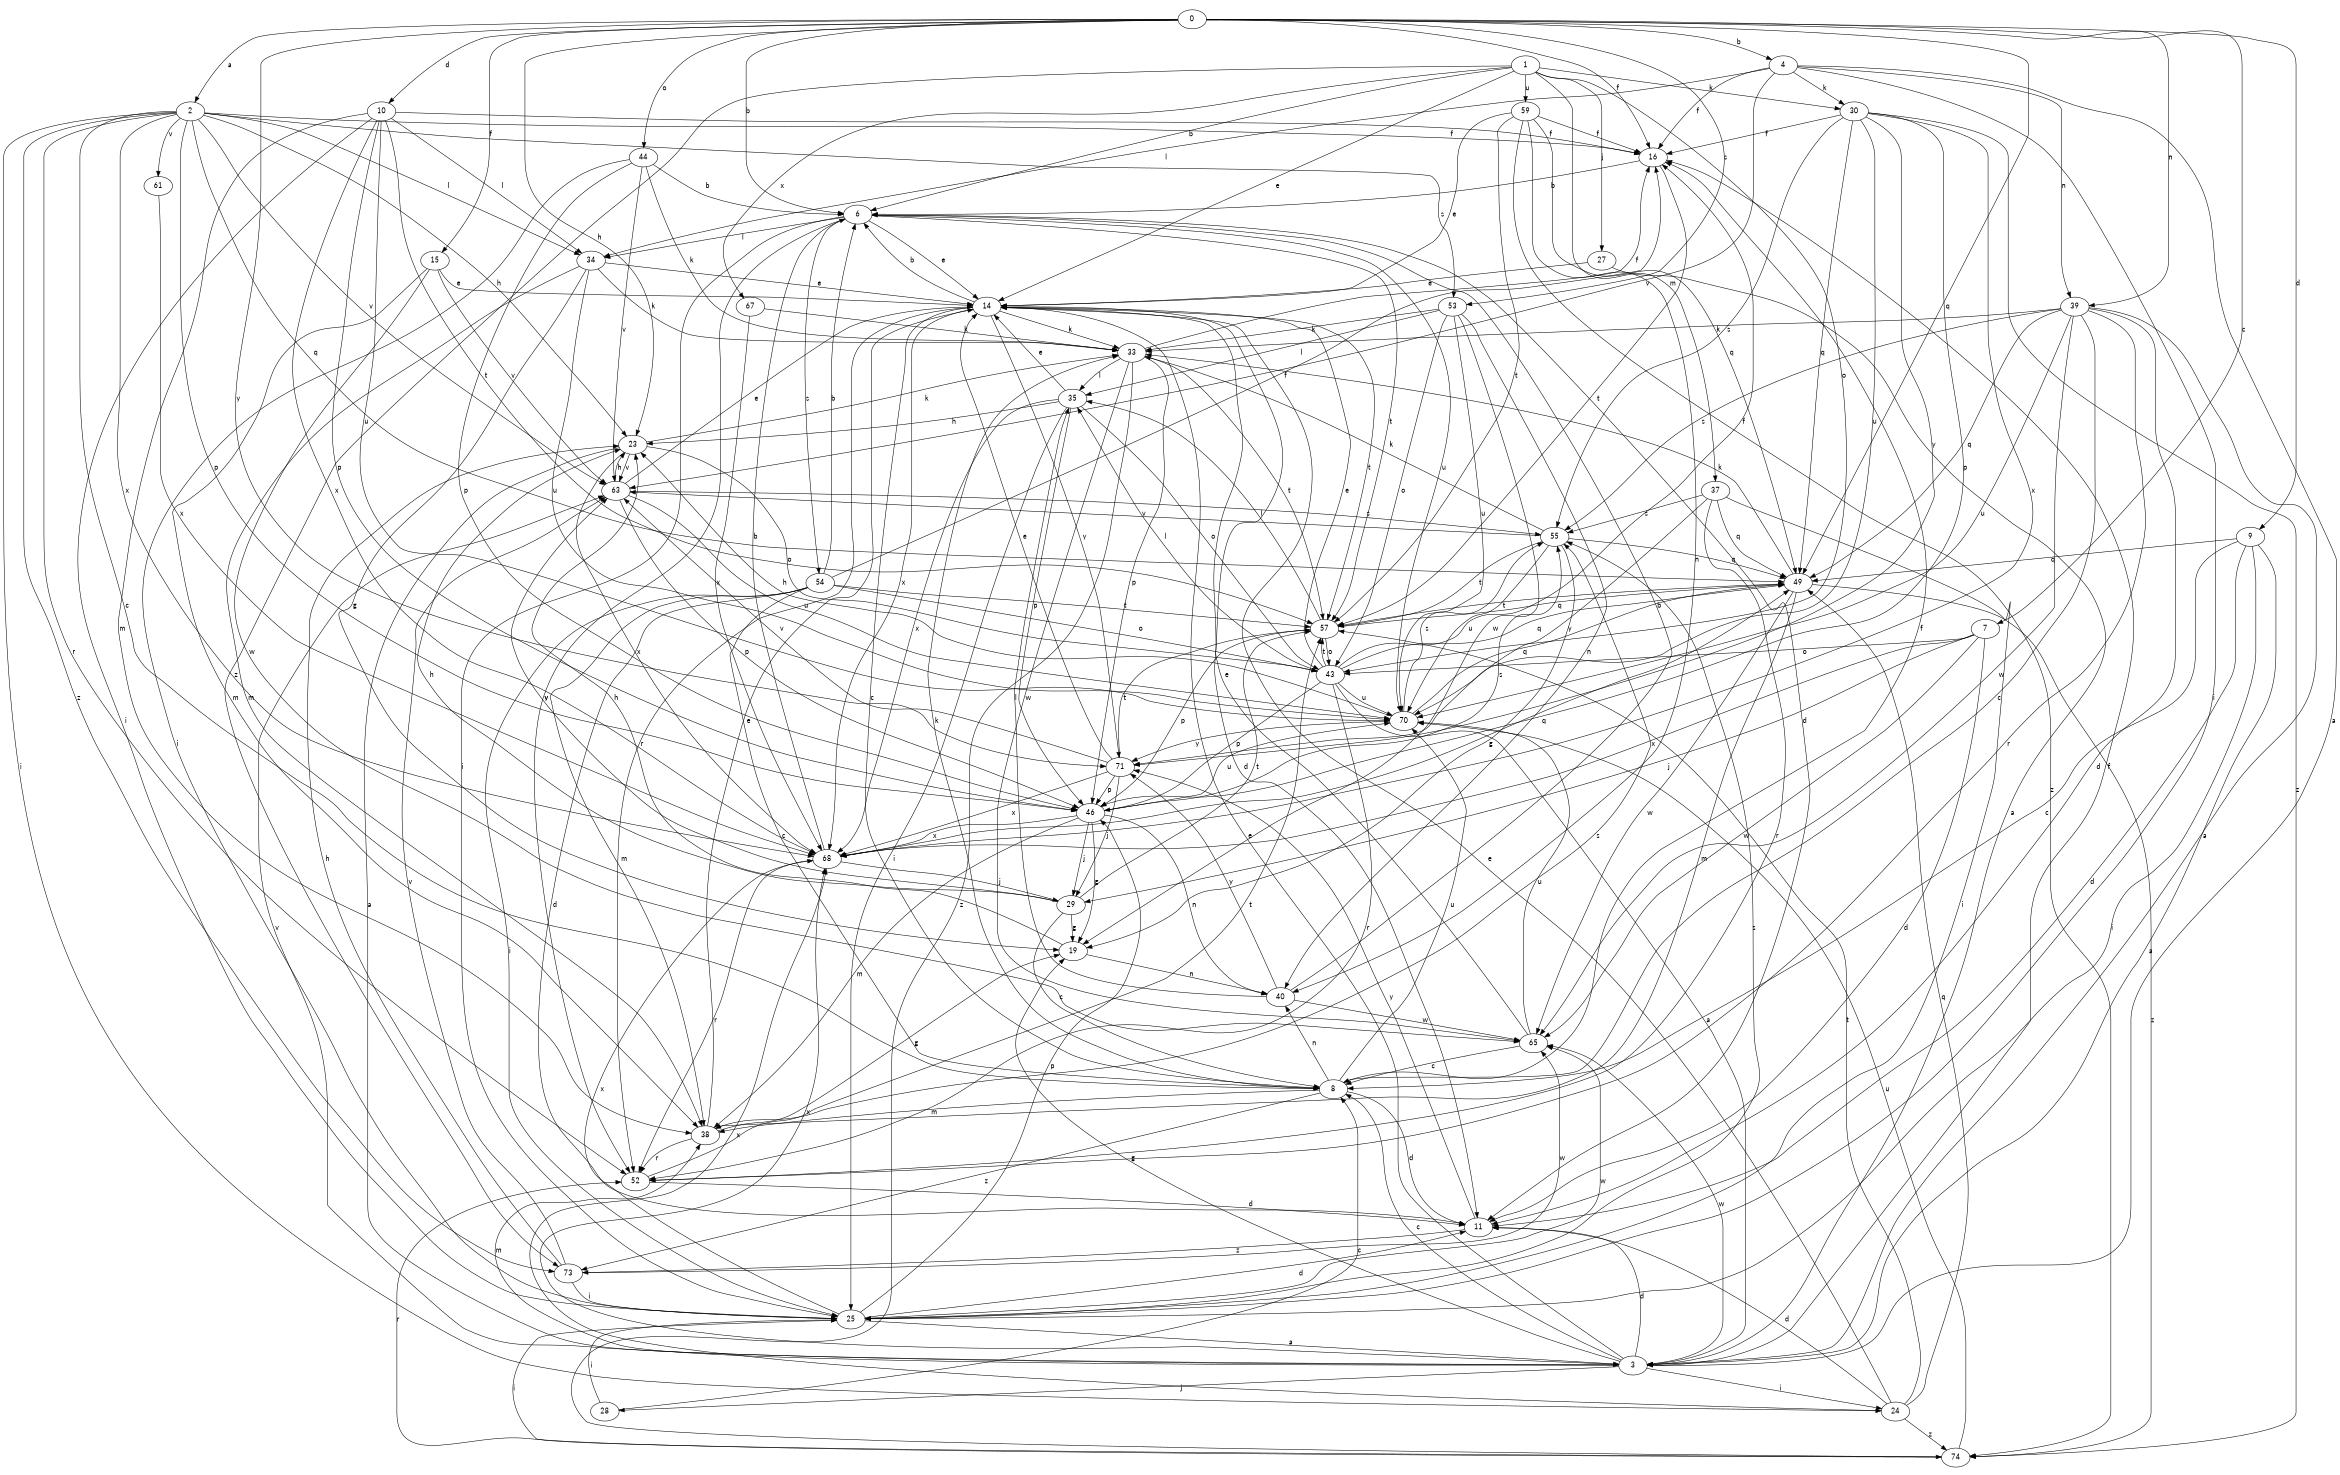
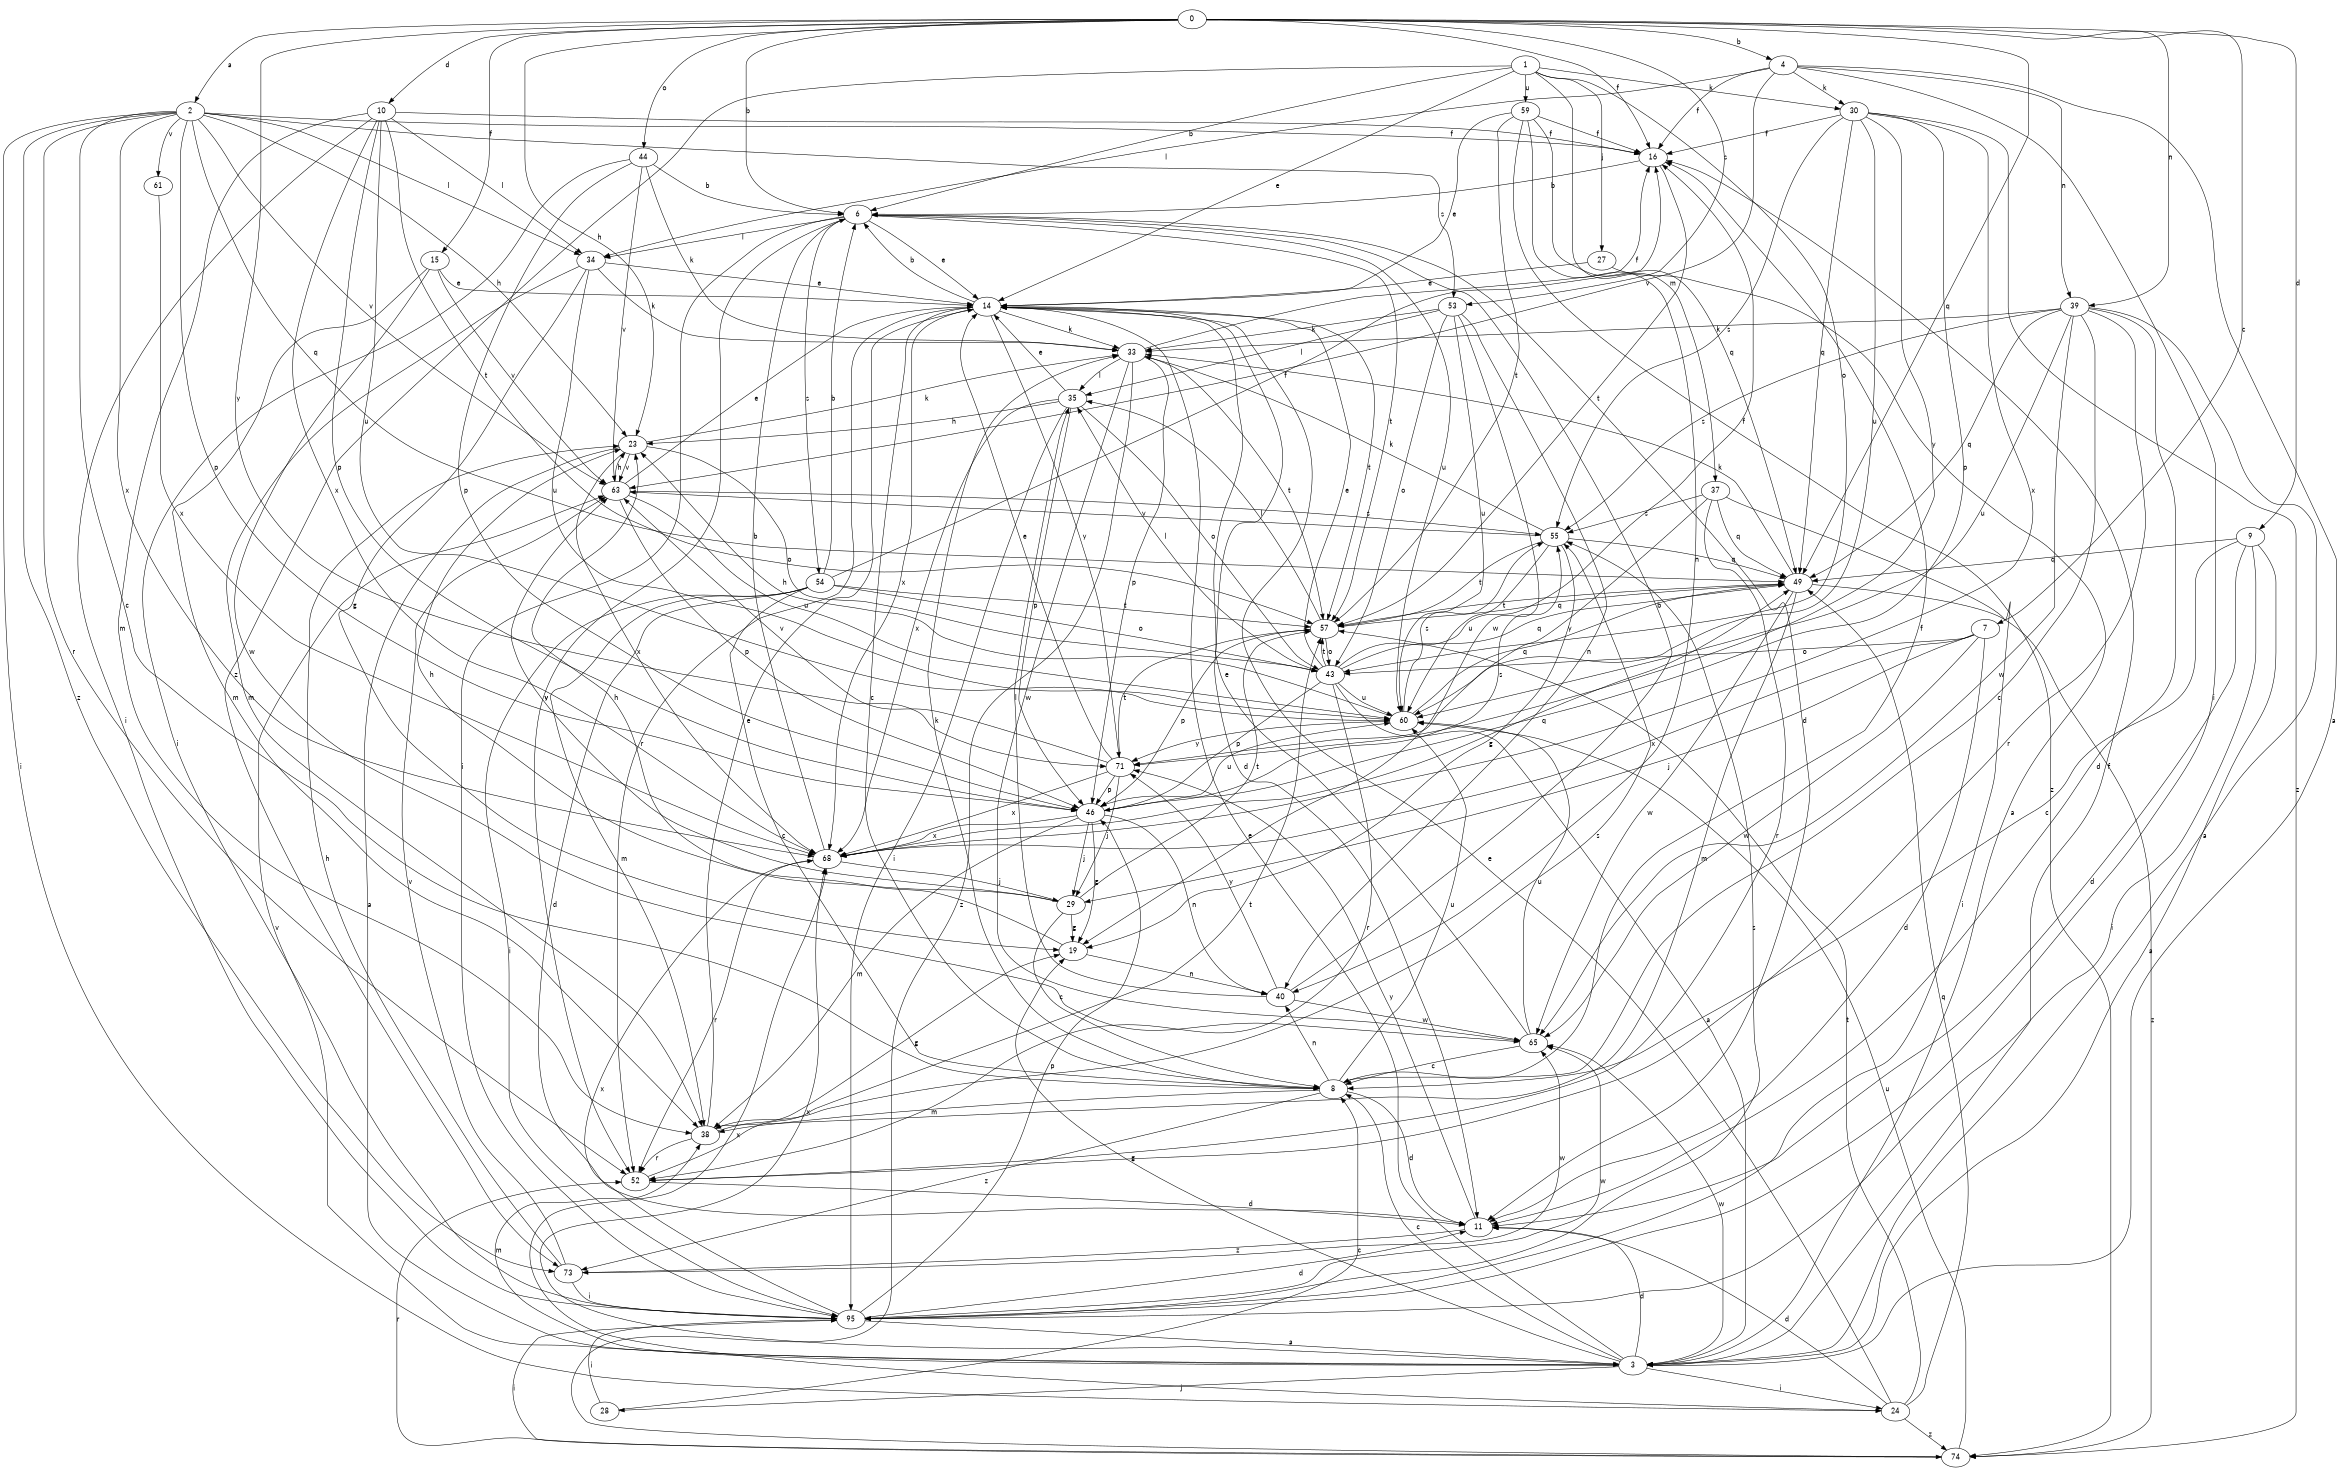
(750, 307) -> none
(1404, 721) -> (1404, 721)
(851, 1319) -> (851, 1319)
